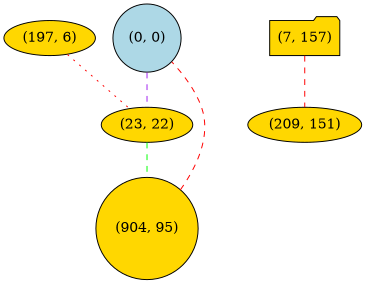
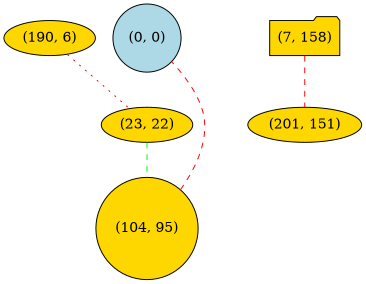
(50, 38) -> (50, 38)
(305, 38) -> (305, 38)
(147, 90) -> none
(305, 125) -> (305, 125)
(147, 228) -> (147, 228)
